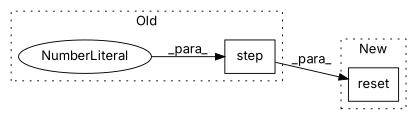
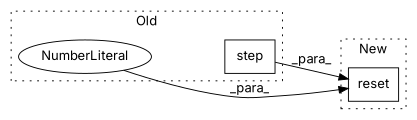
(183, 57) -> (230, 96)
